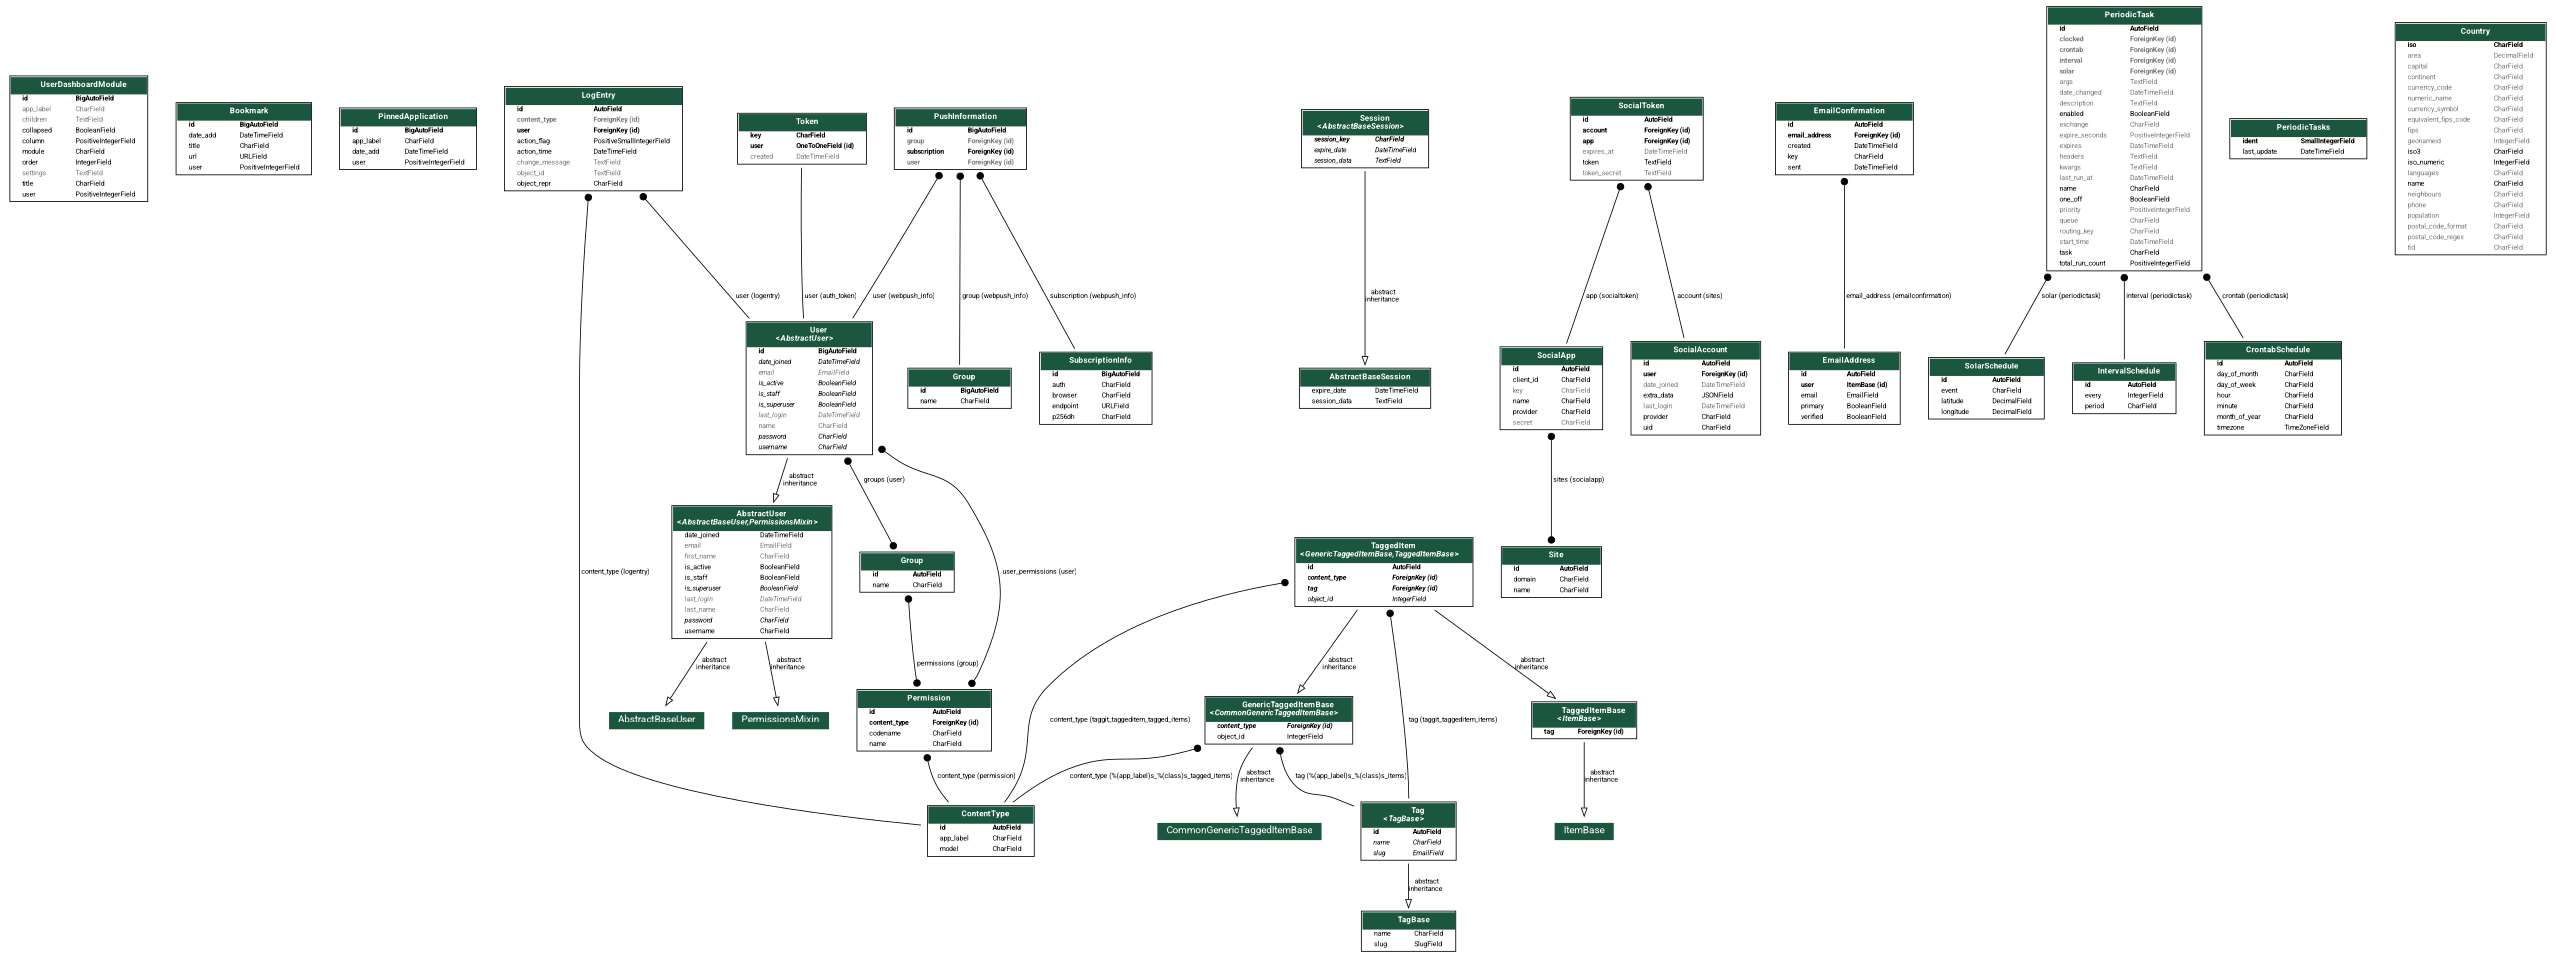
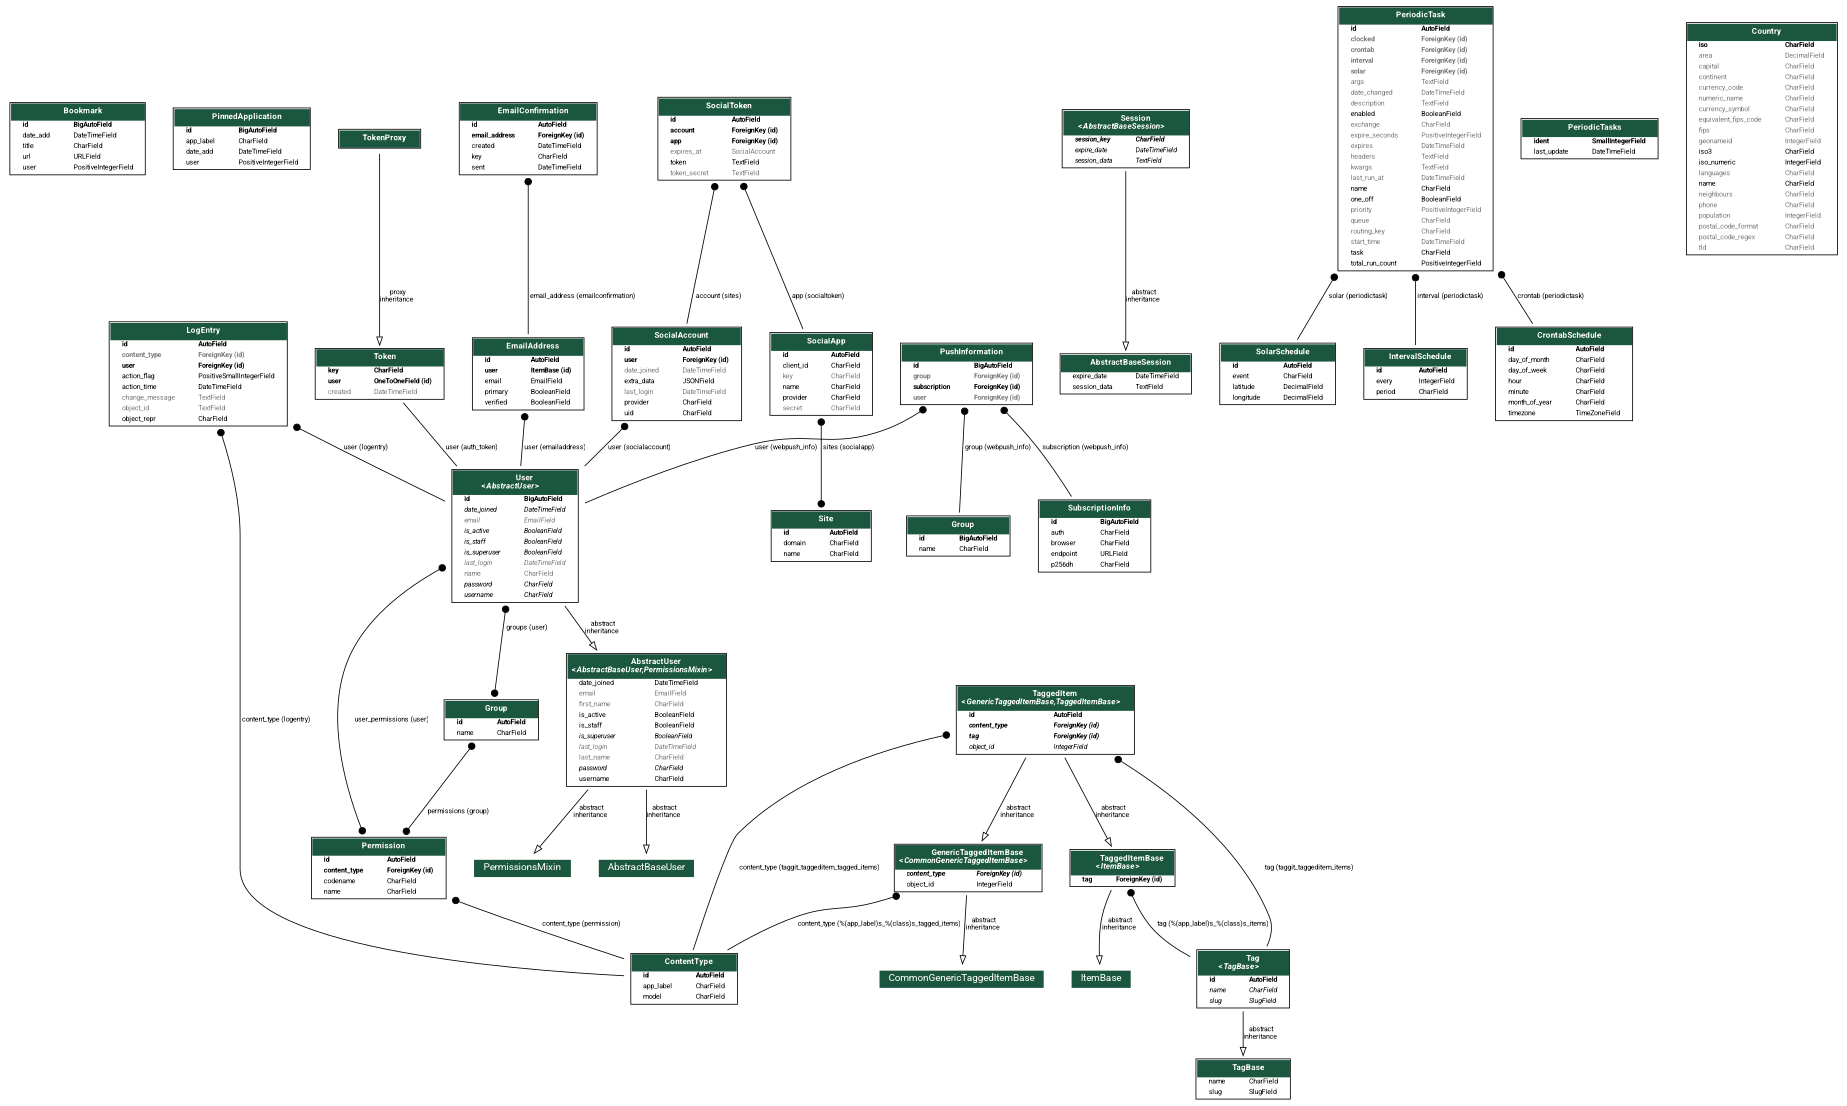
(79, 139) -> none
none -> (380, 139)
(1666, 152) -> (754, 152)
none -> (523, 443)
none -> (603, 448)
(1307, 793) -> (1155, 932)
(1428, 853) -> (1263, 1001)
